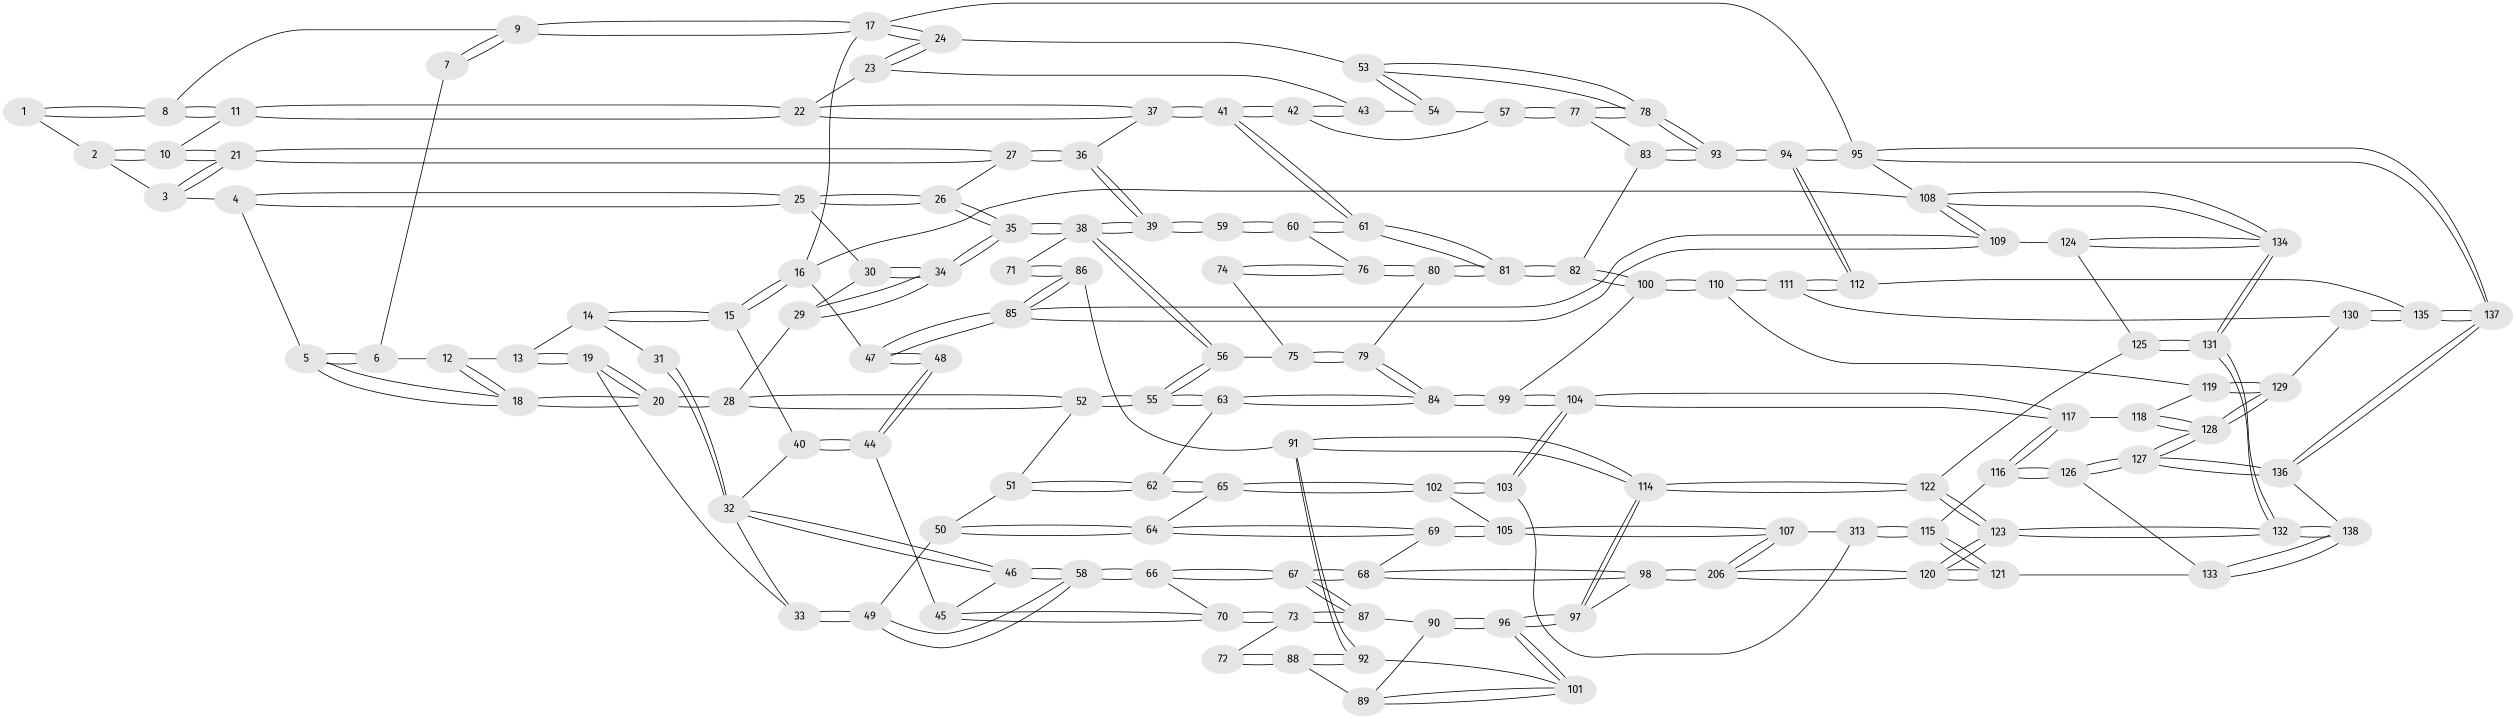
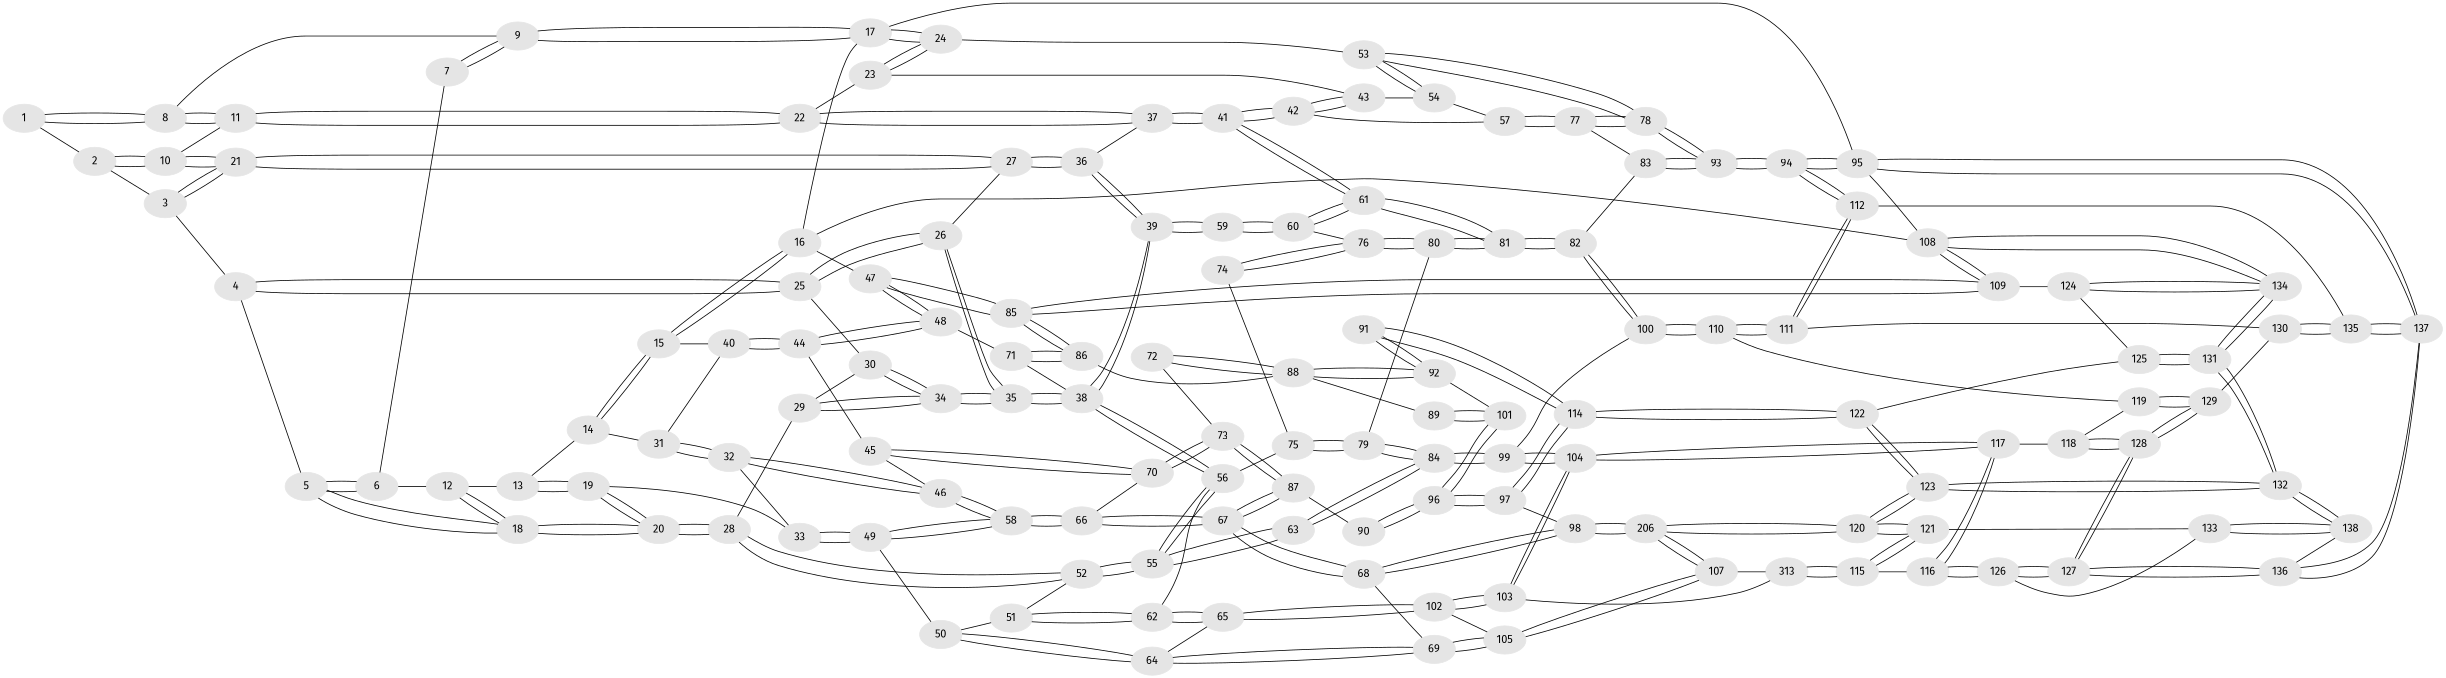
none -> (985, 344)
(1132, 422) -> (1184, 384)
(1190, 440) -> (1186, 544)
(765, 477) -> (694, 394)
(1398, 666) -> none
